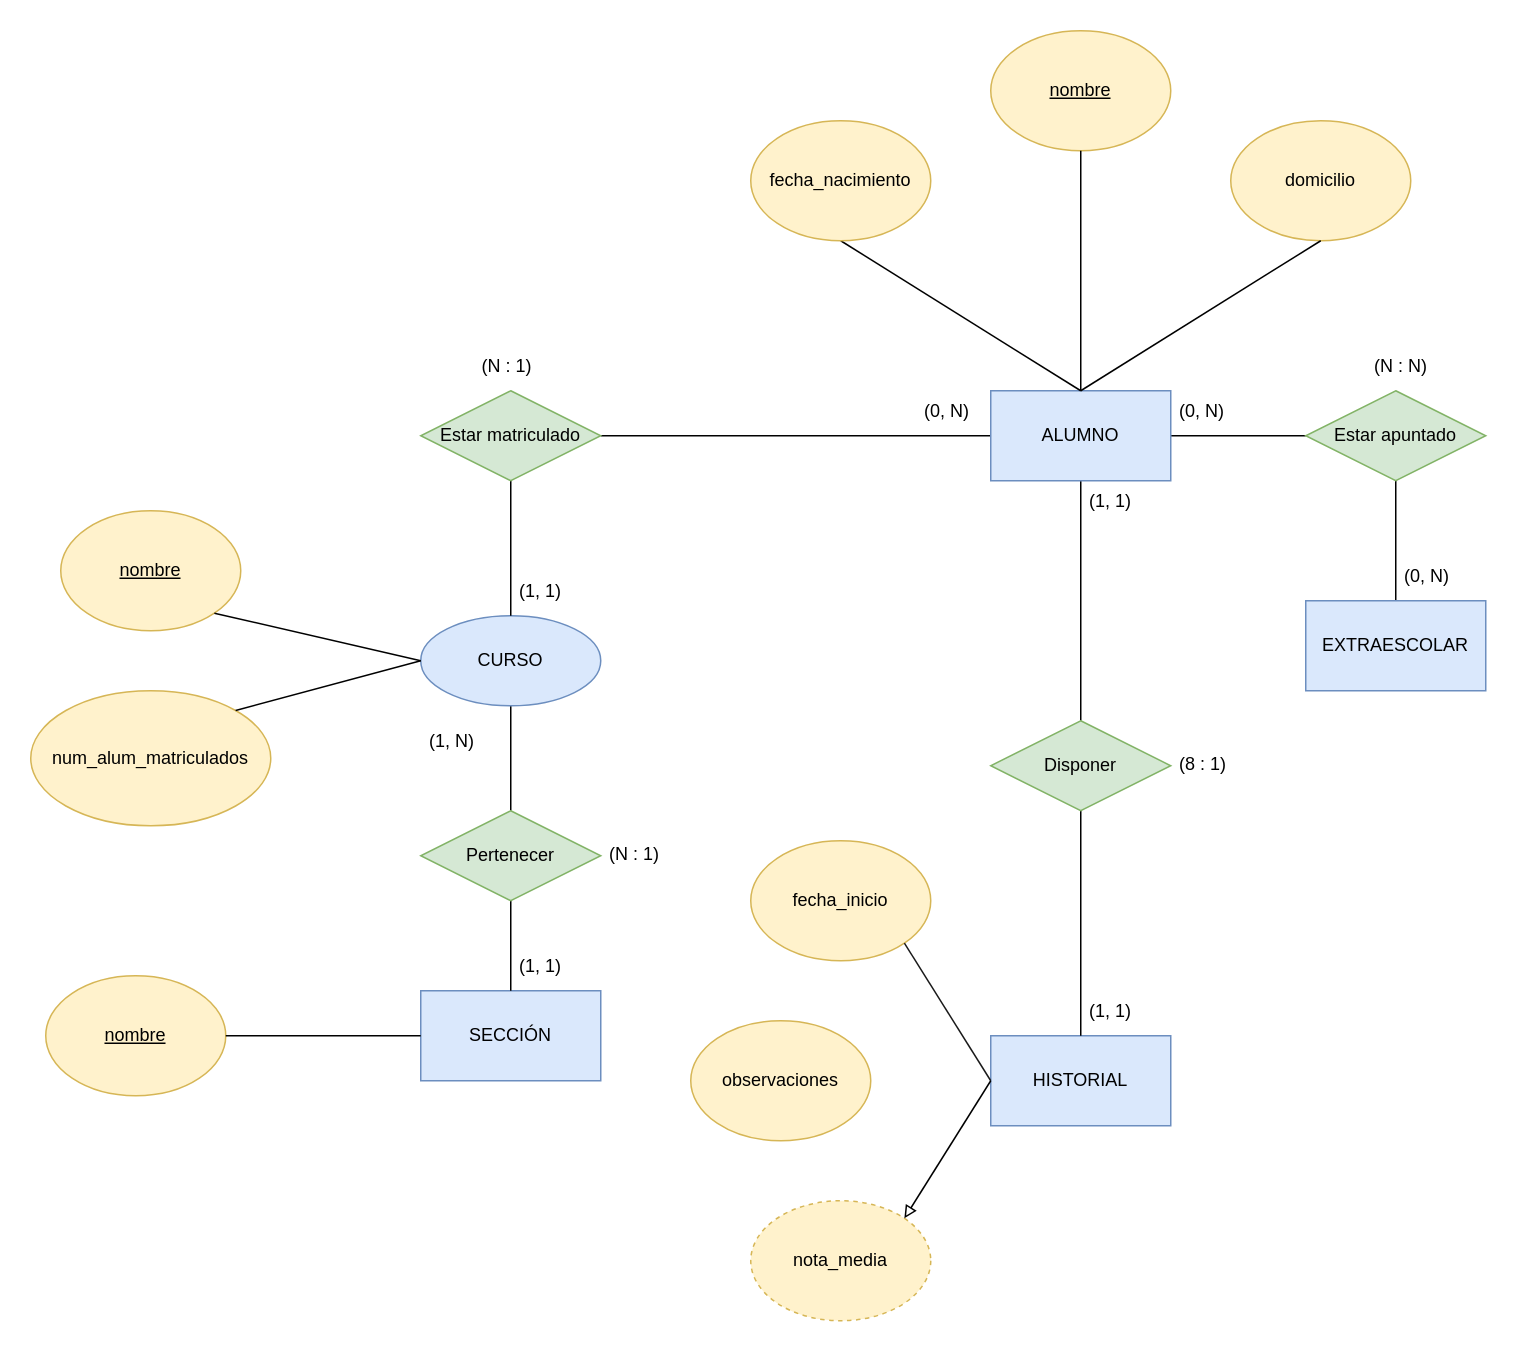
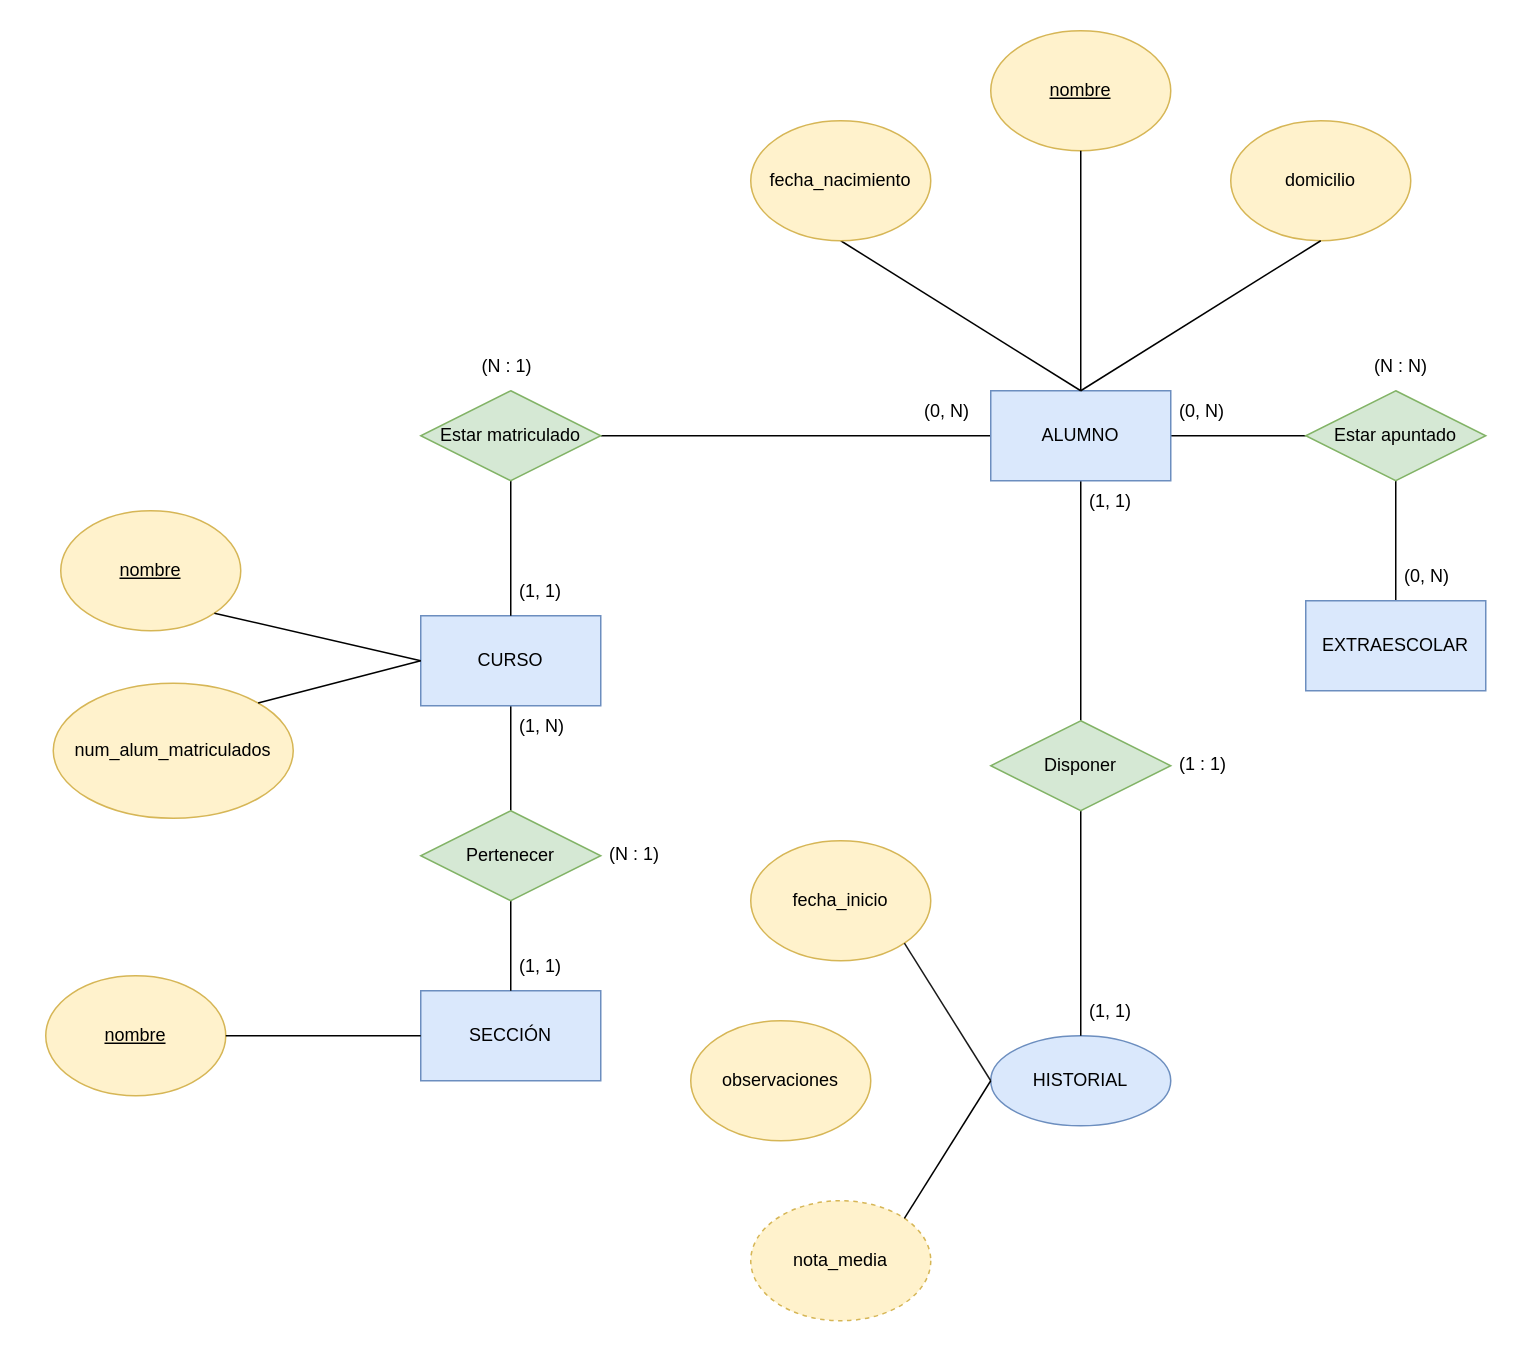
(511, 661) -> (511, 661)
(458, 743) -> (548, 728)
(151, 758) -> (173, 751)
(1207, 764) -> (1207, 764)
(1081, 1081) -> (1081, 1081)
(911, 1207) -> (909, 1212)
